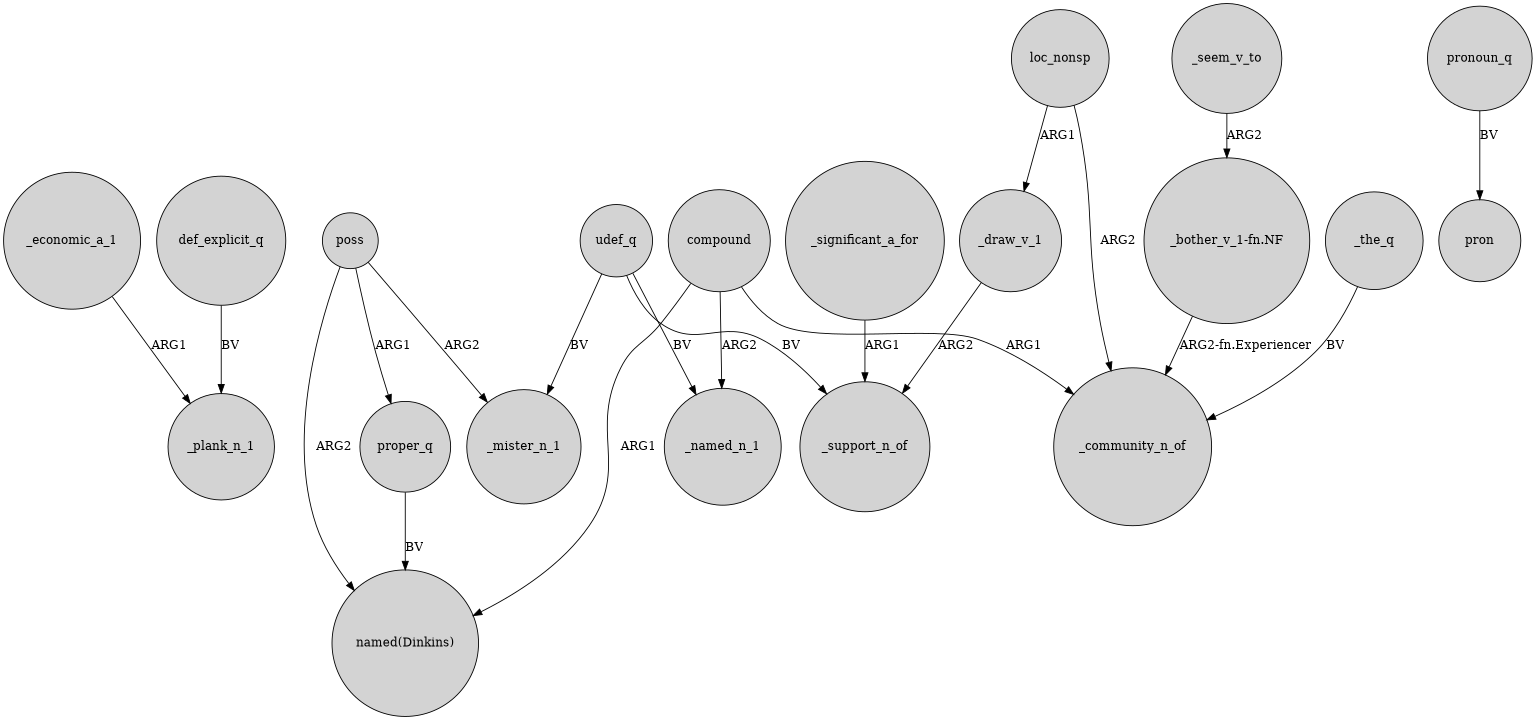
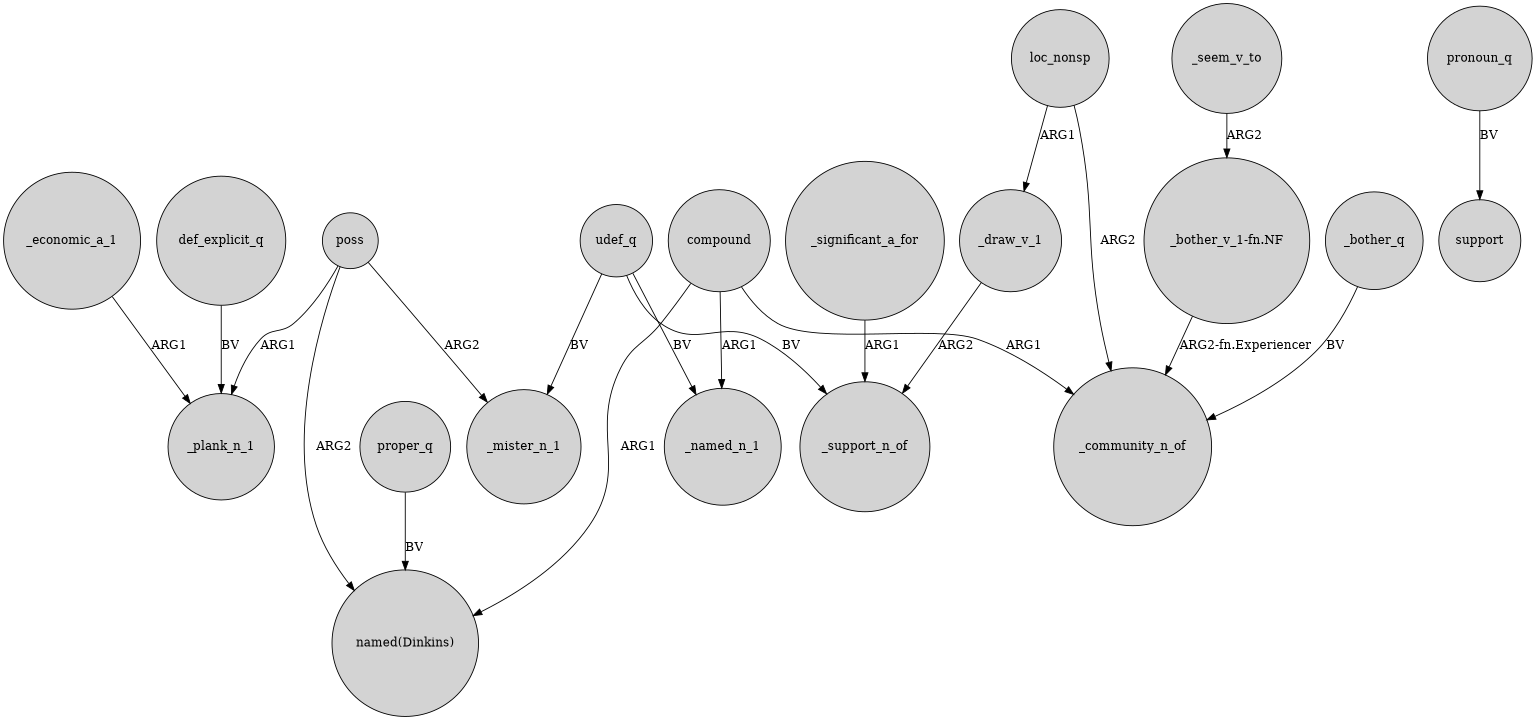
(1374, 241) -> (1374, 241)
(1480, 241) -> (1480, 241)
(370, 332) -> (286, 328)
(740, 346) -> (740, 346)
